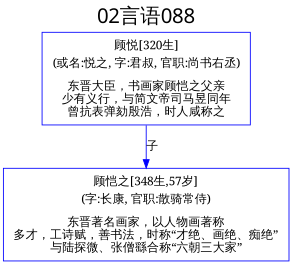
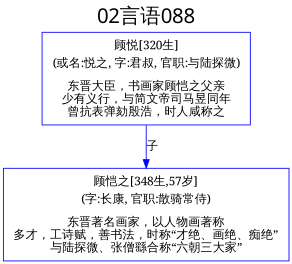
(147, 63) -> (147, 63)
